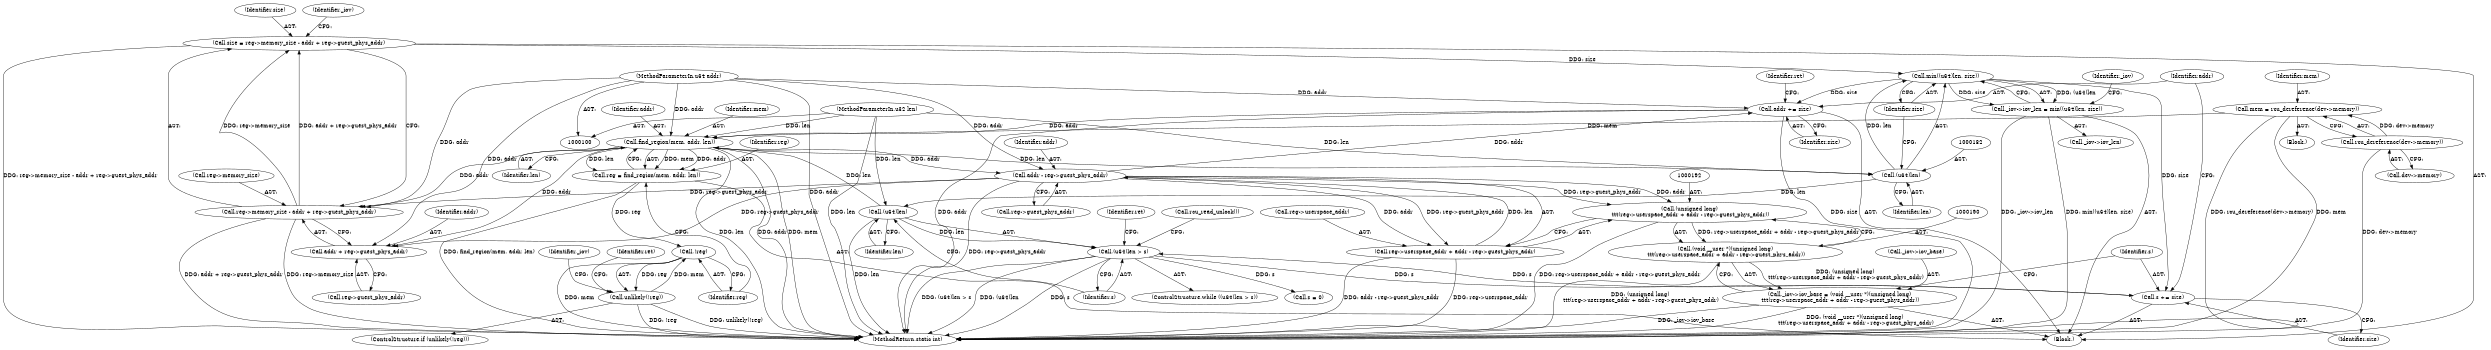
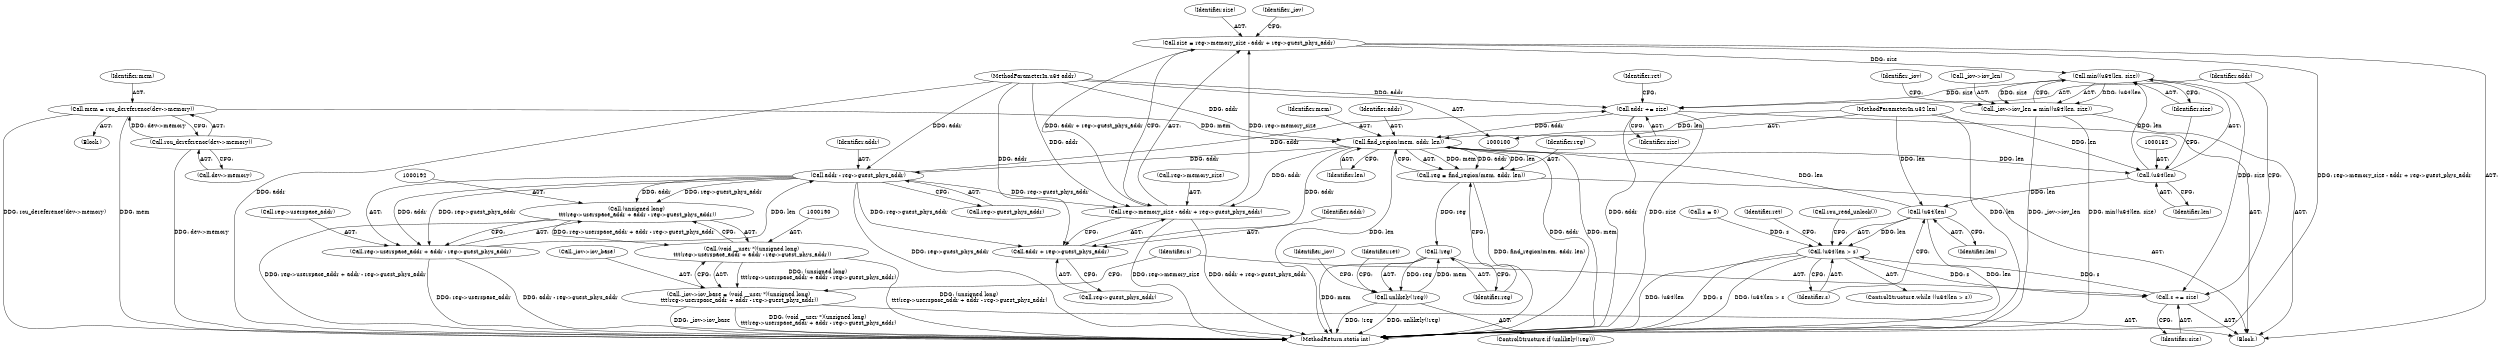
(2070, 125) -> (1978, 97)
(1221, 272) -> (1763, 232)
